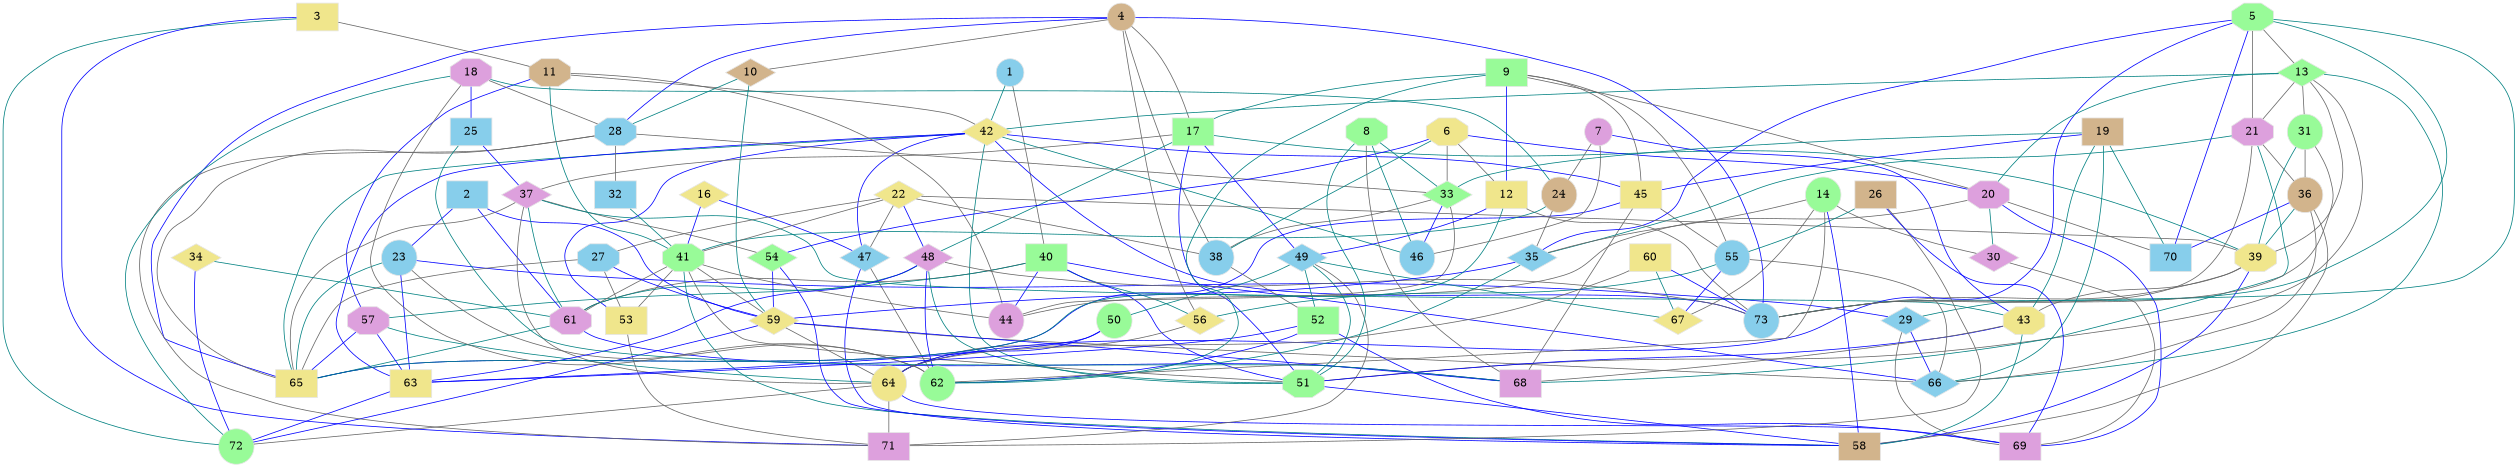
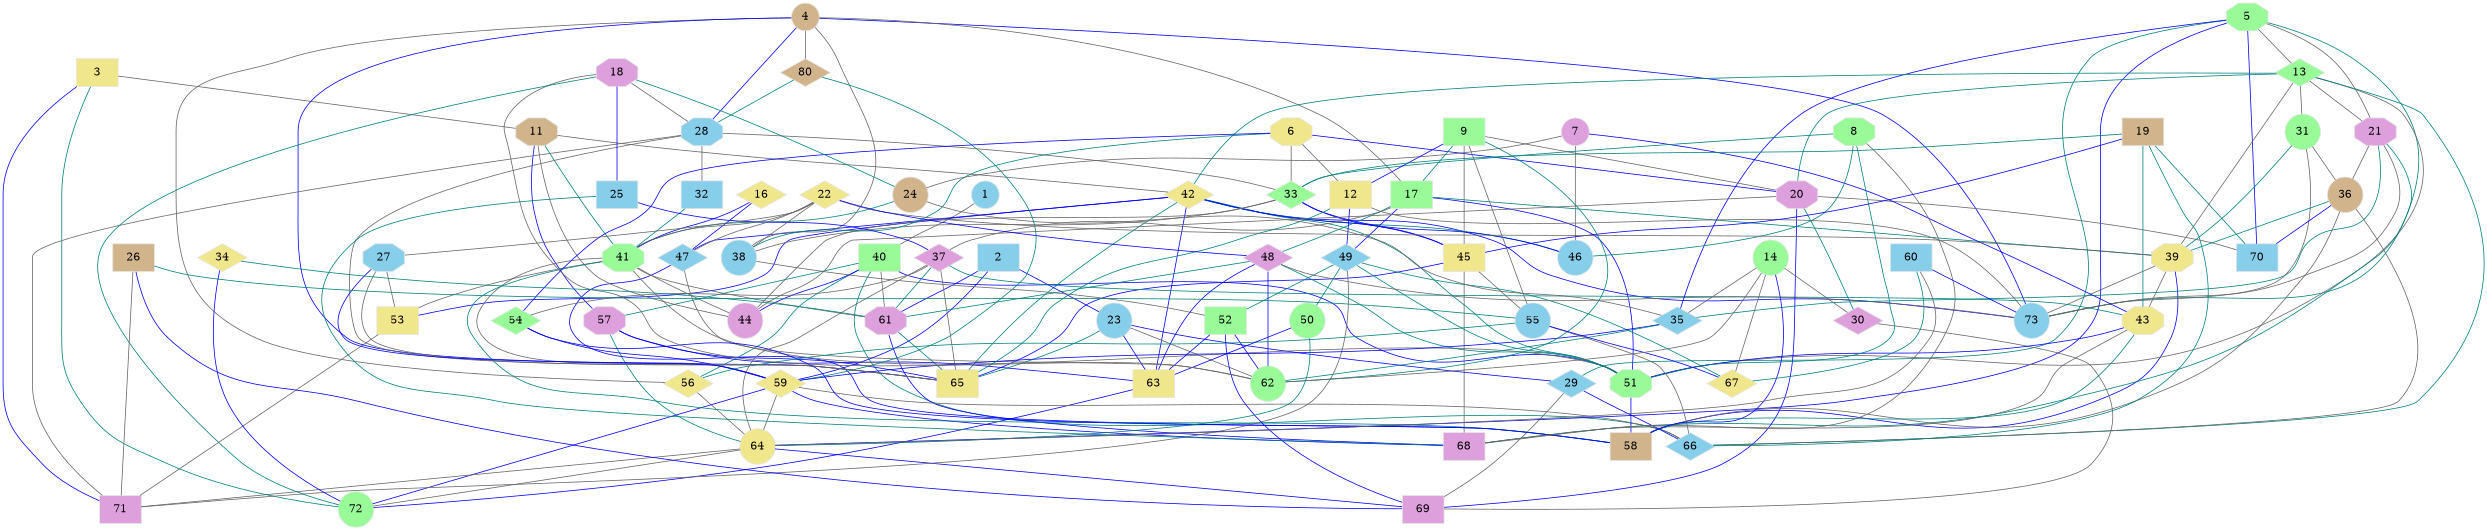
(751, 73) -> (805, 73)
(998, 103) -> none
none -> (1372, 225)
(1650, 258) -> (1911, 258)
(1492, 323) -> (1359, 419)
(1001, 351) -> (1069, 435)
